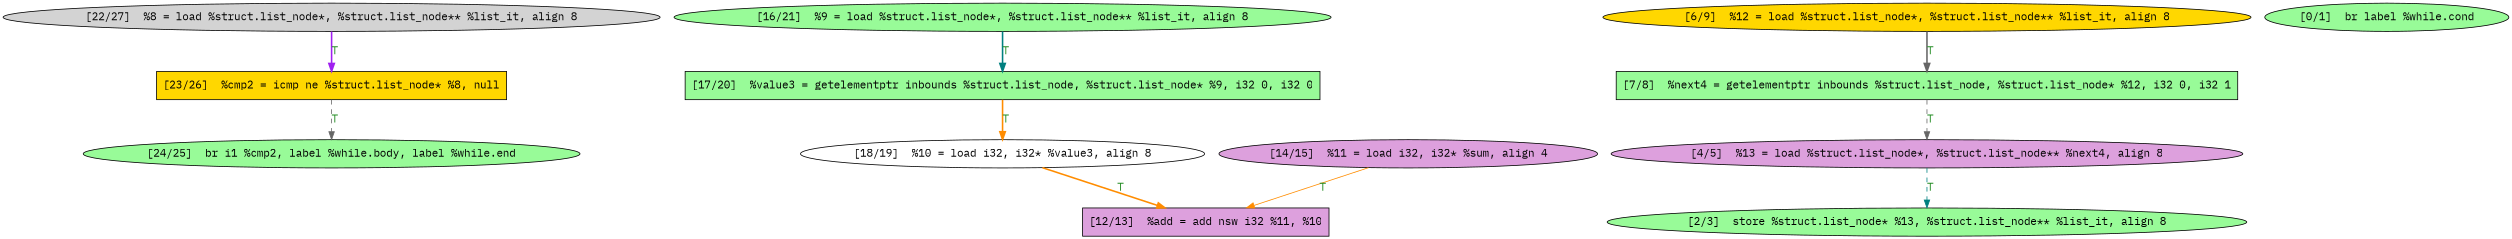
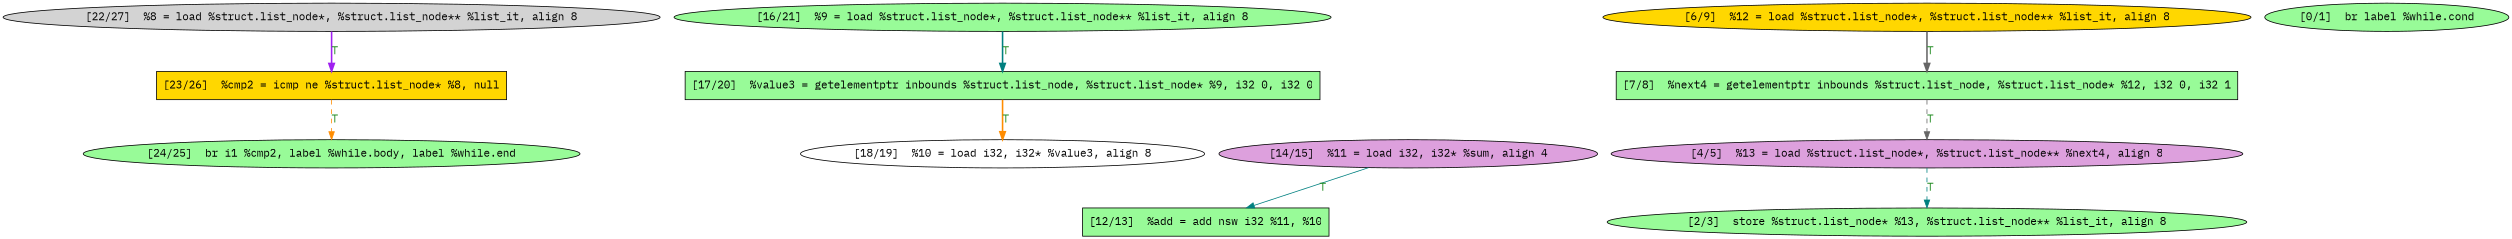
(332, 116) -> (332, 116)
(1100, 187) -> none
(1311, 187) -> (1311, 187)
(1206, 222) -> (1206, 222)
